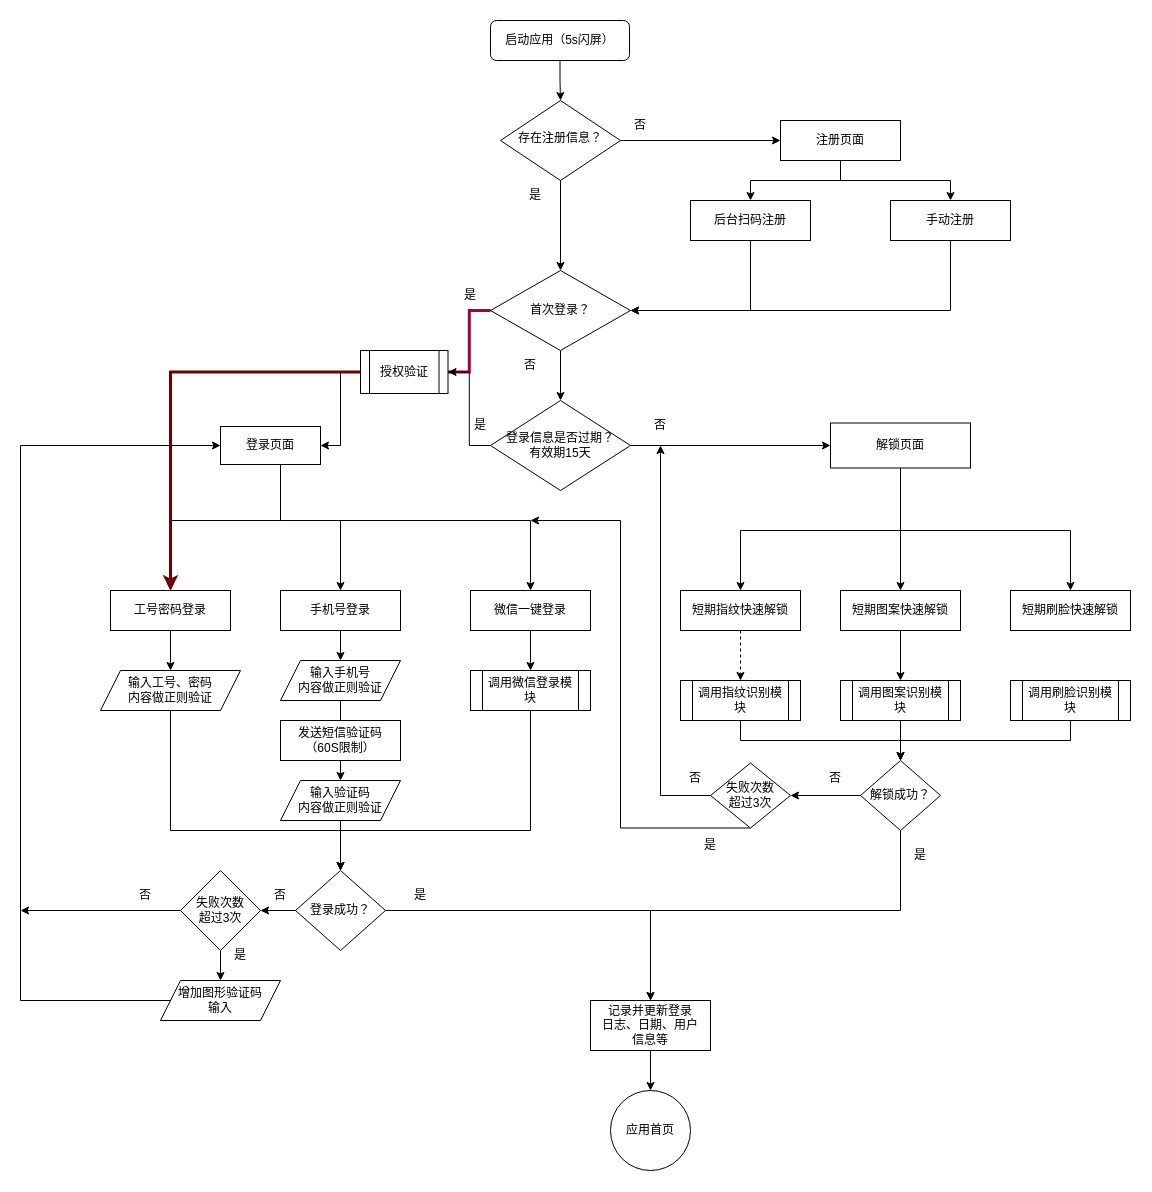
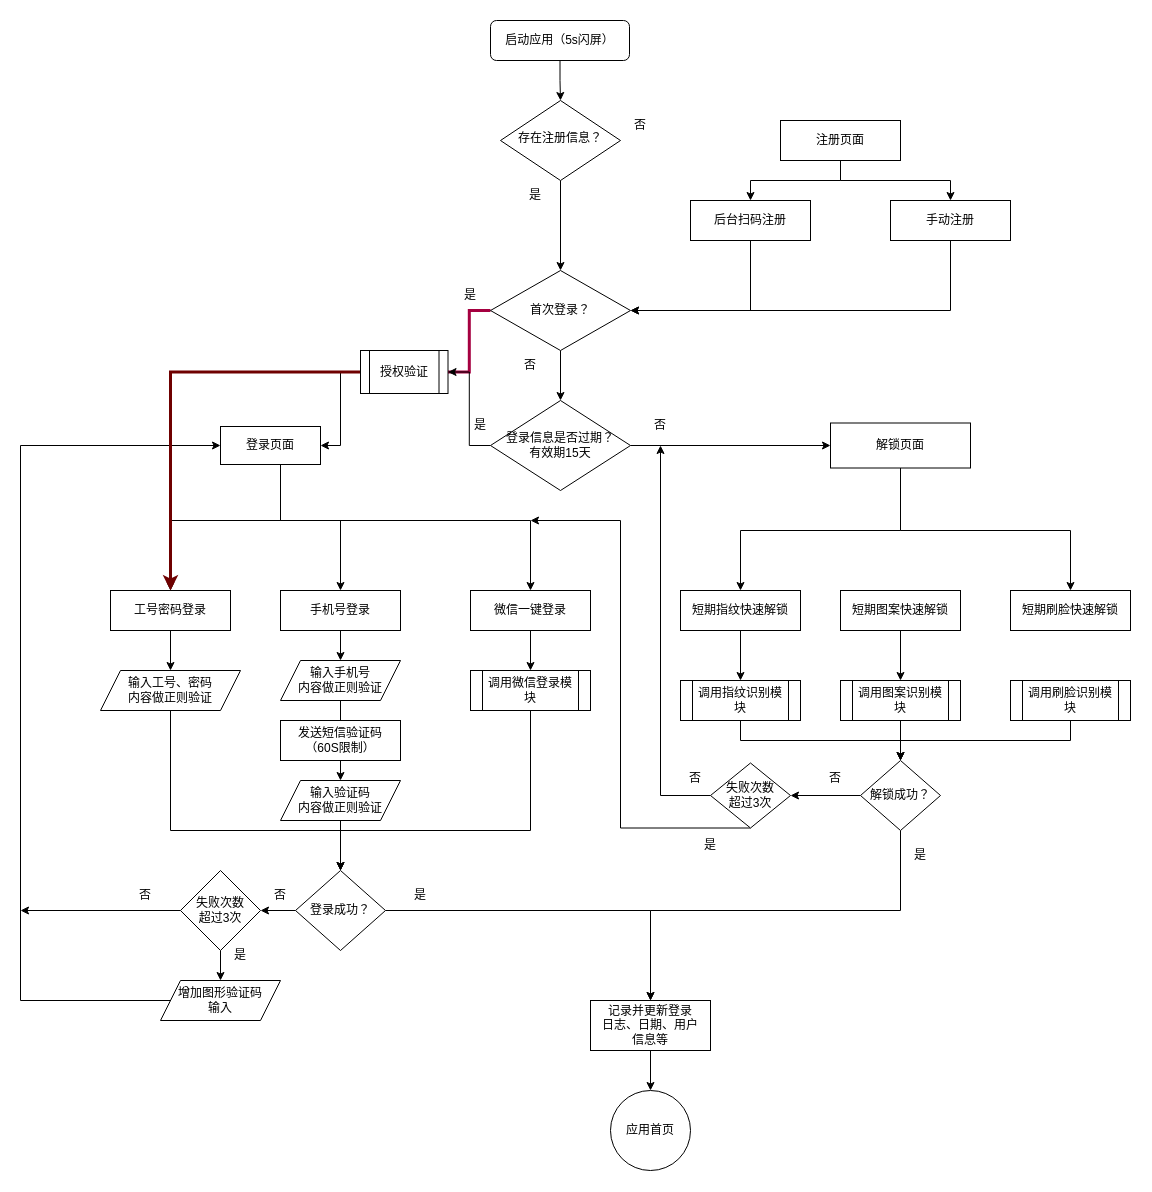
(697, 141) -> none
(901, 558) -> none
(741, 653) -> (741, 653)
